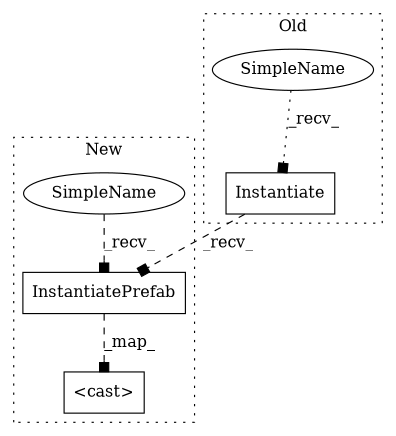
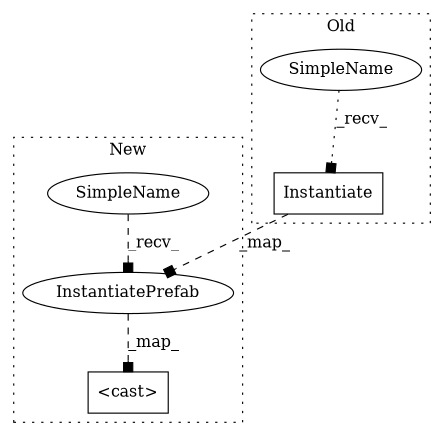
(228, 243) -> (265, 243)
(104, 293) -> (128, 293)
